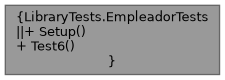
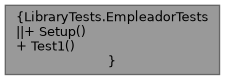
(112, 40) -> (112, 40)
